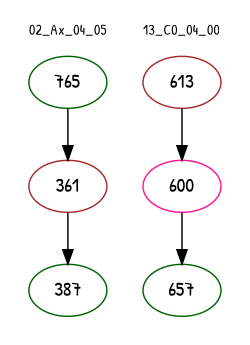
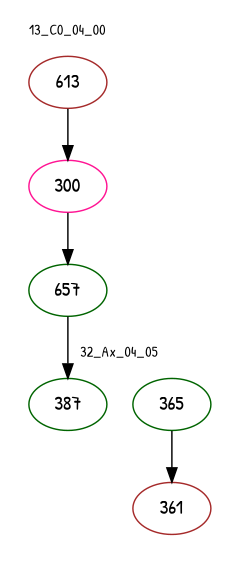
(69, 31) -> (120, 353)
(68, 82) -> (172, 404)
(182, 186) -> (68, 186)
(68, 231) -> (68, 348)
